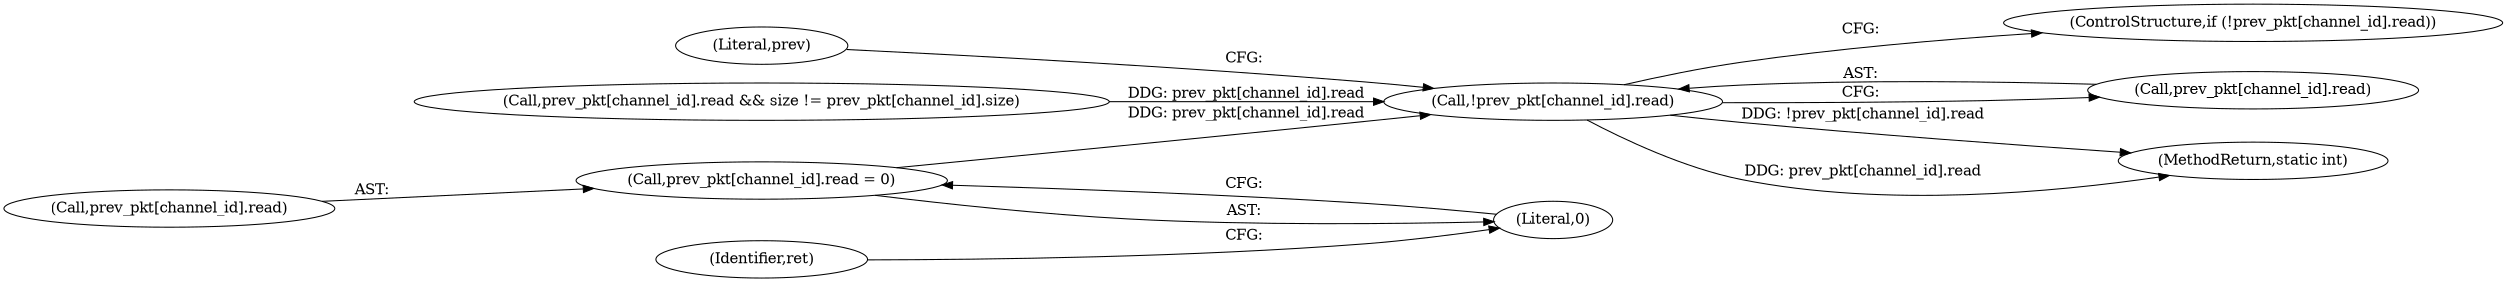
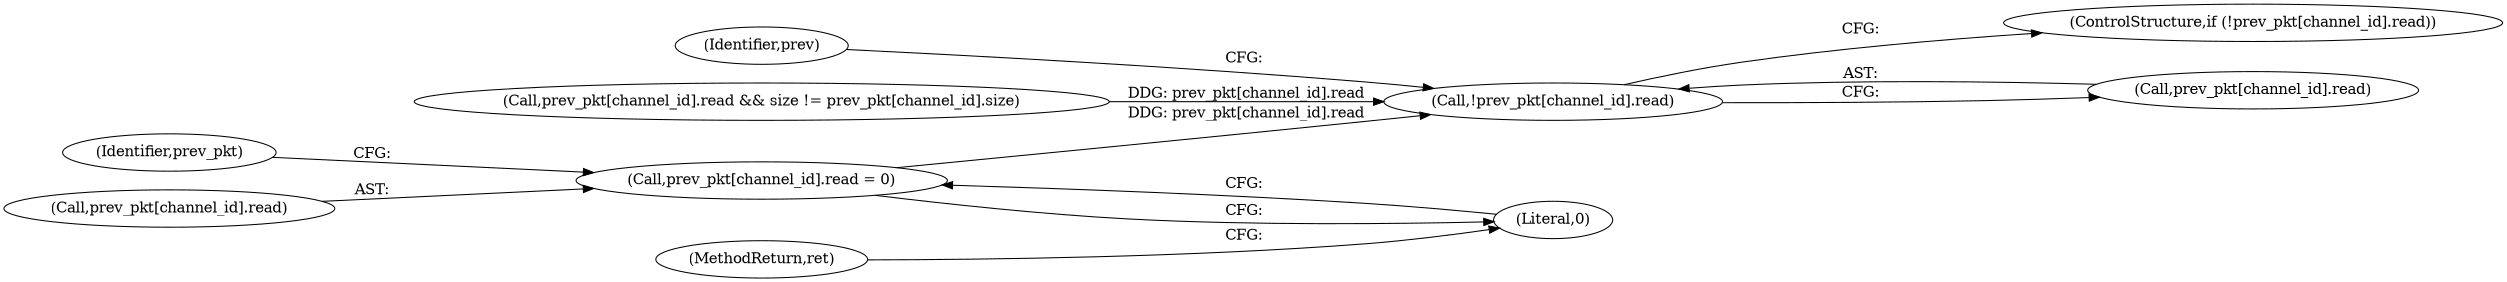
(762, 46) -> (762, 46)
none -> (169, 153)
(2253, 161) -> none
(1246, 211) -> (1246, 211)
(762, 259) -> (762, 259)
